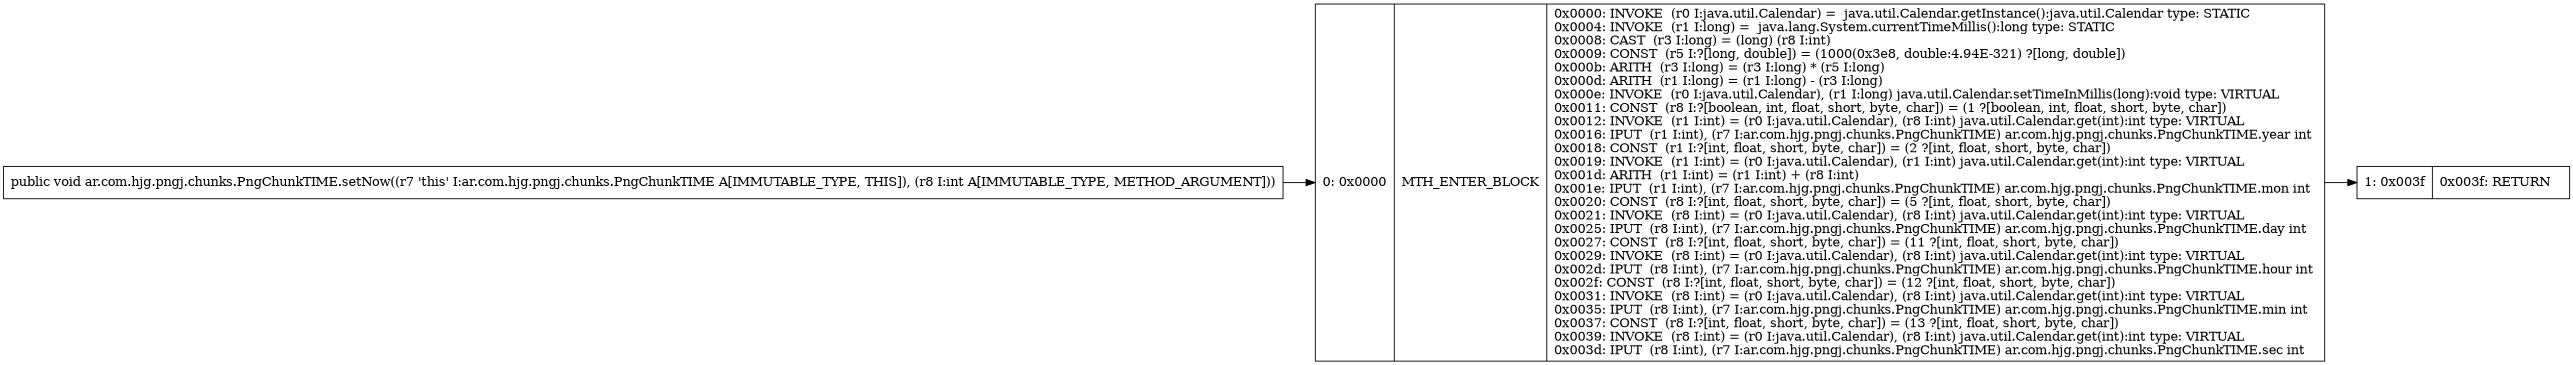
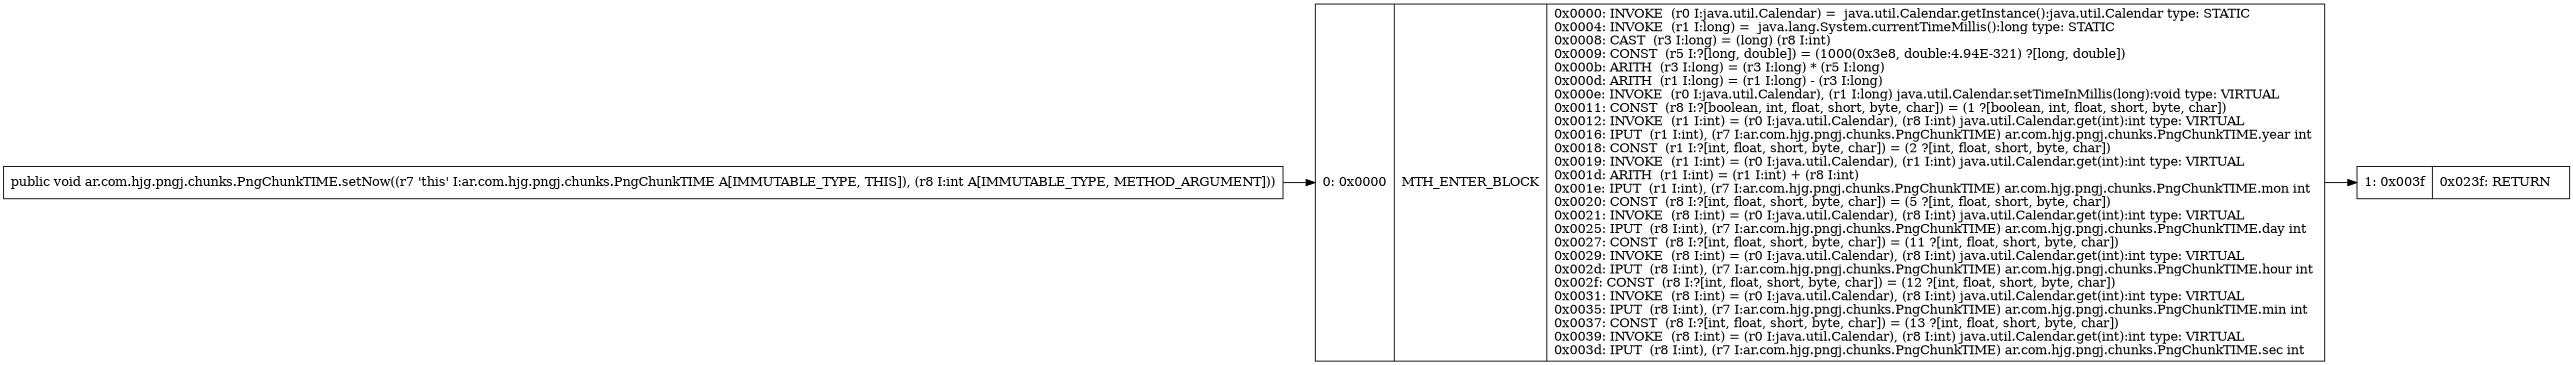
(2501, 182) -> (2501, 182)
